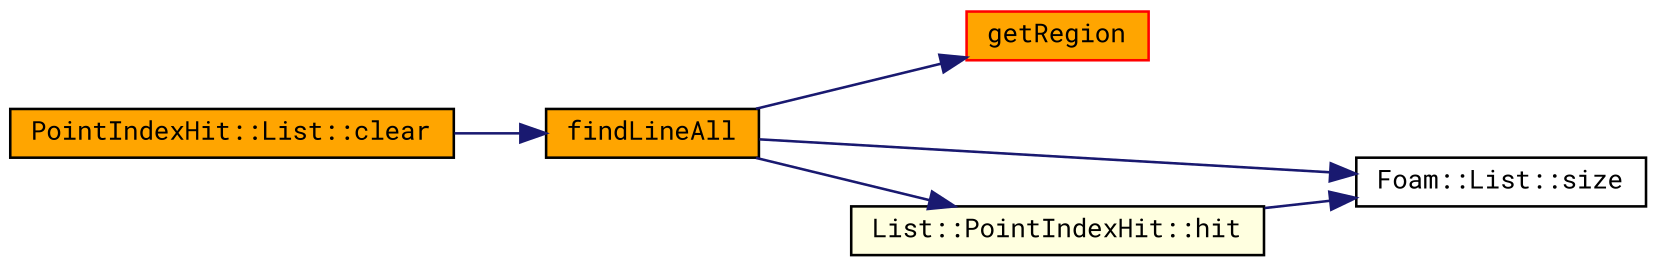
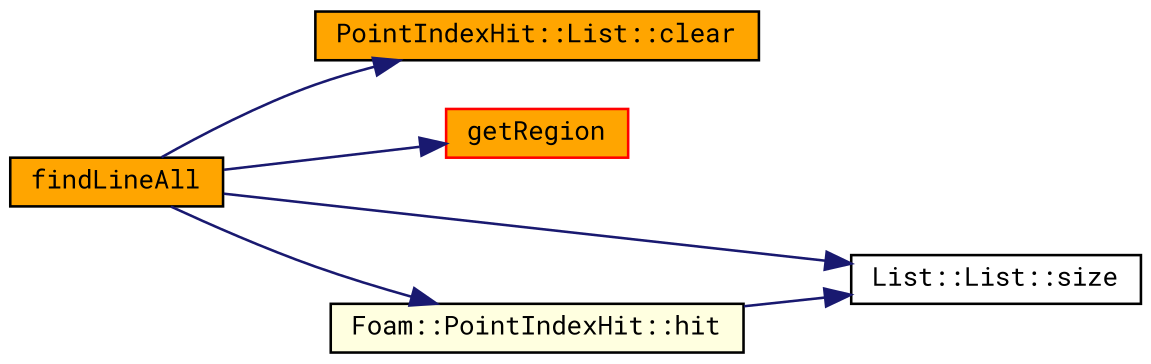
(487, 133) -> (265, 105)
(1501, 182) -> (996, 279)
(1058, 231) -> (537, 328)
